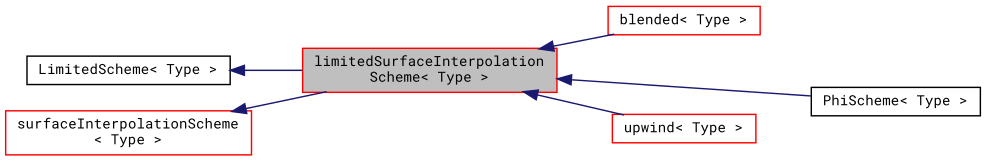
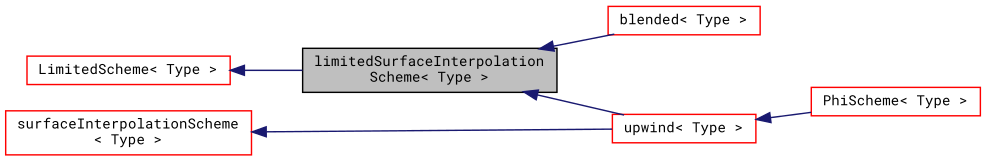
(129, 70) -> (129, 70)
(430, 70) -> (430, 70)
(691, 88) -> (791, 115)
(286, 100) -> (439, 130)
(896, 102) -> (896, 102)
